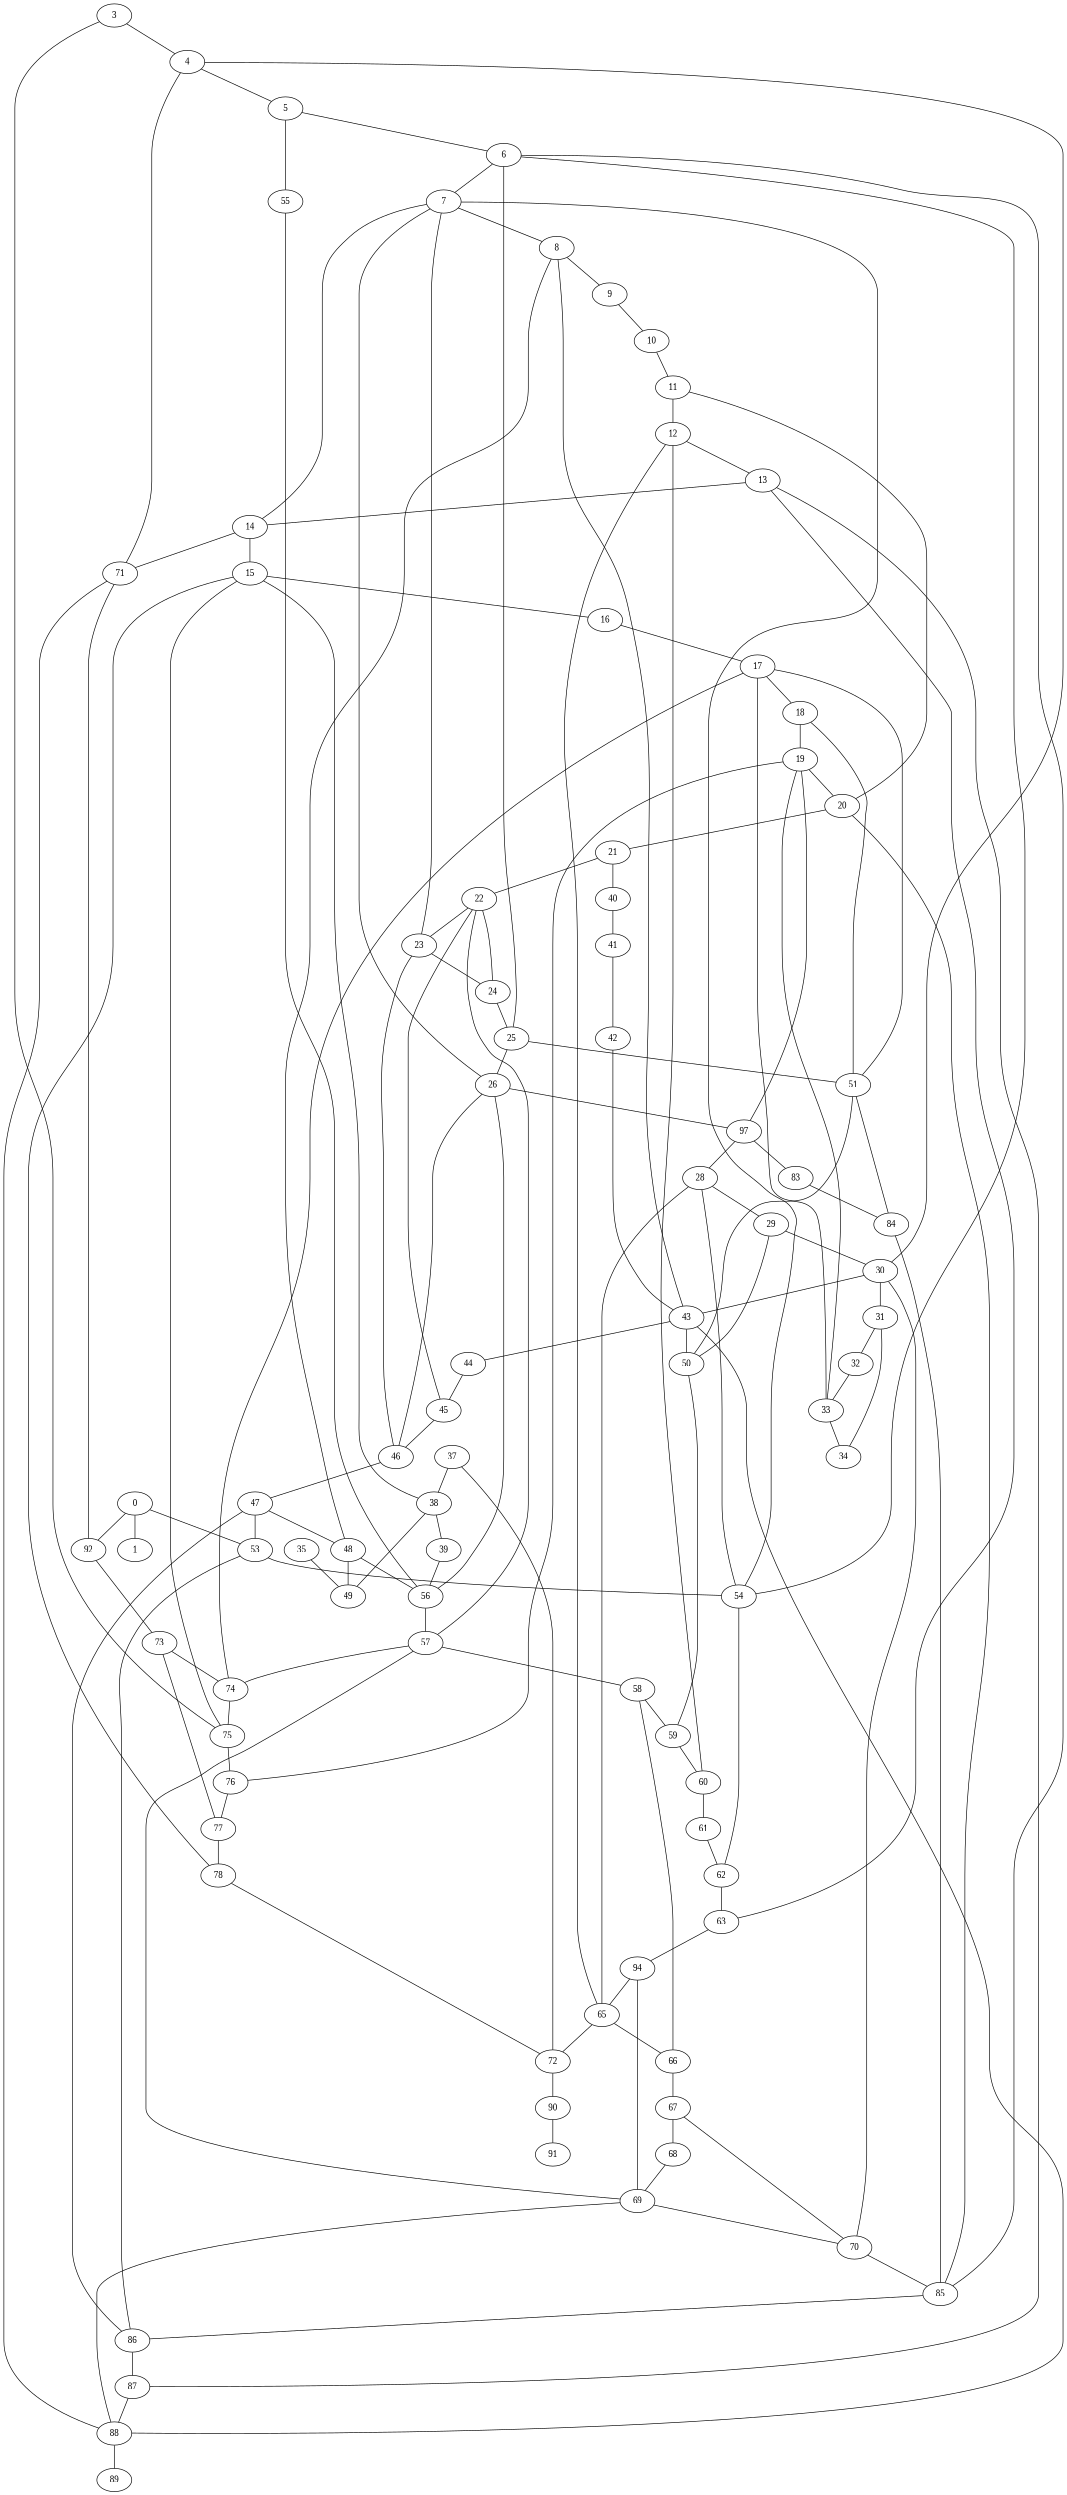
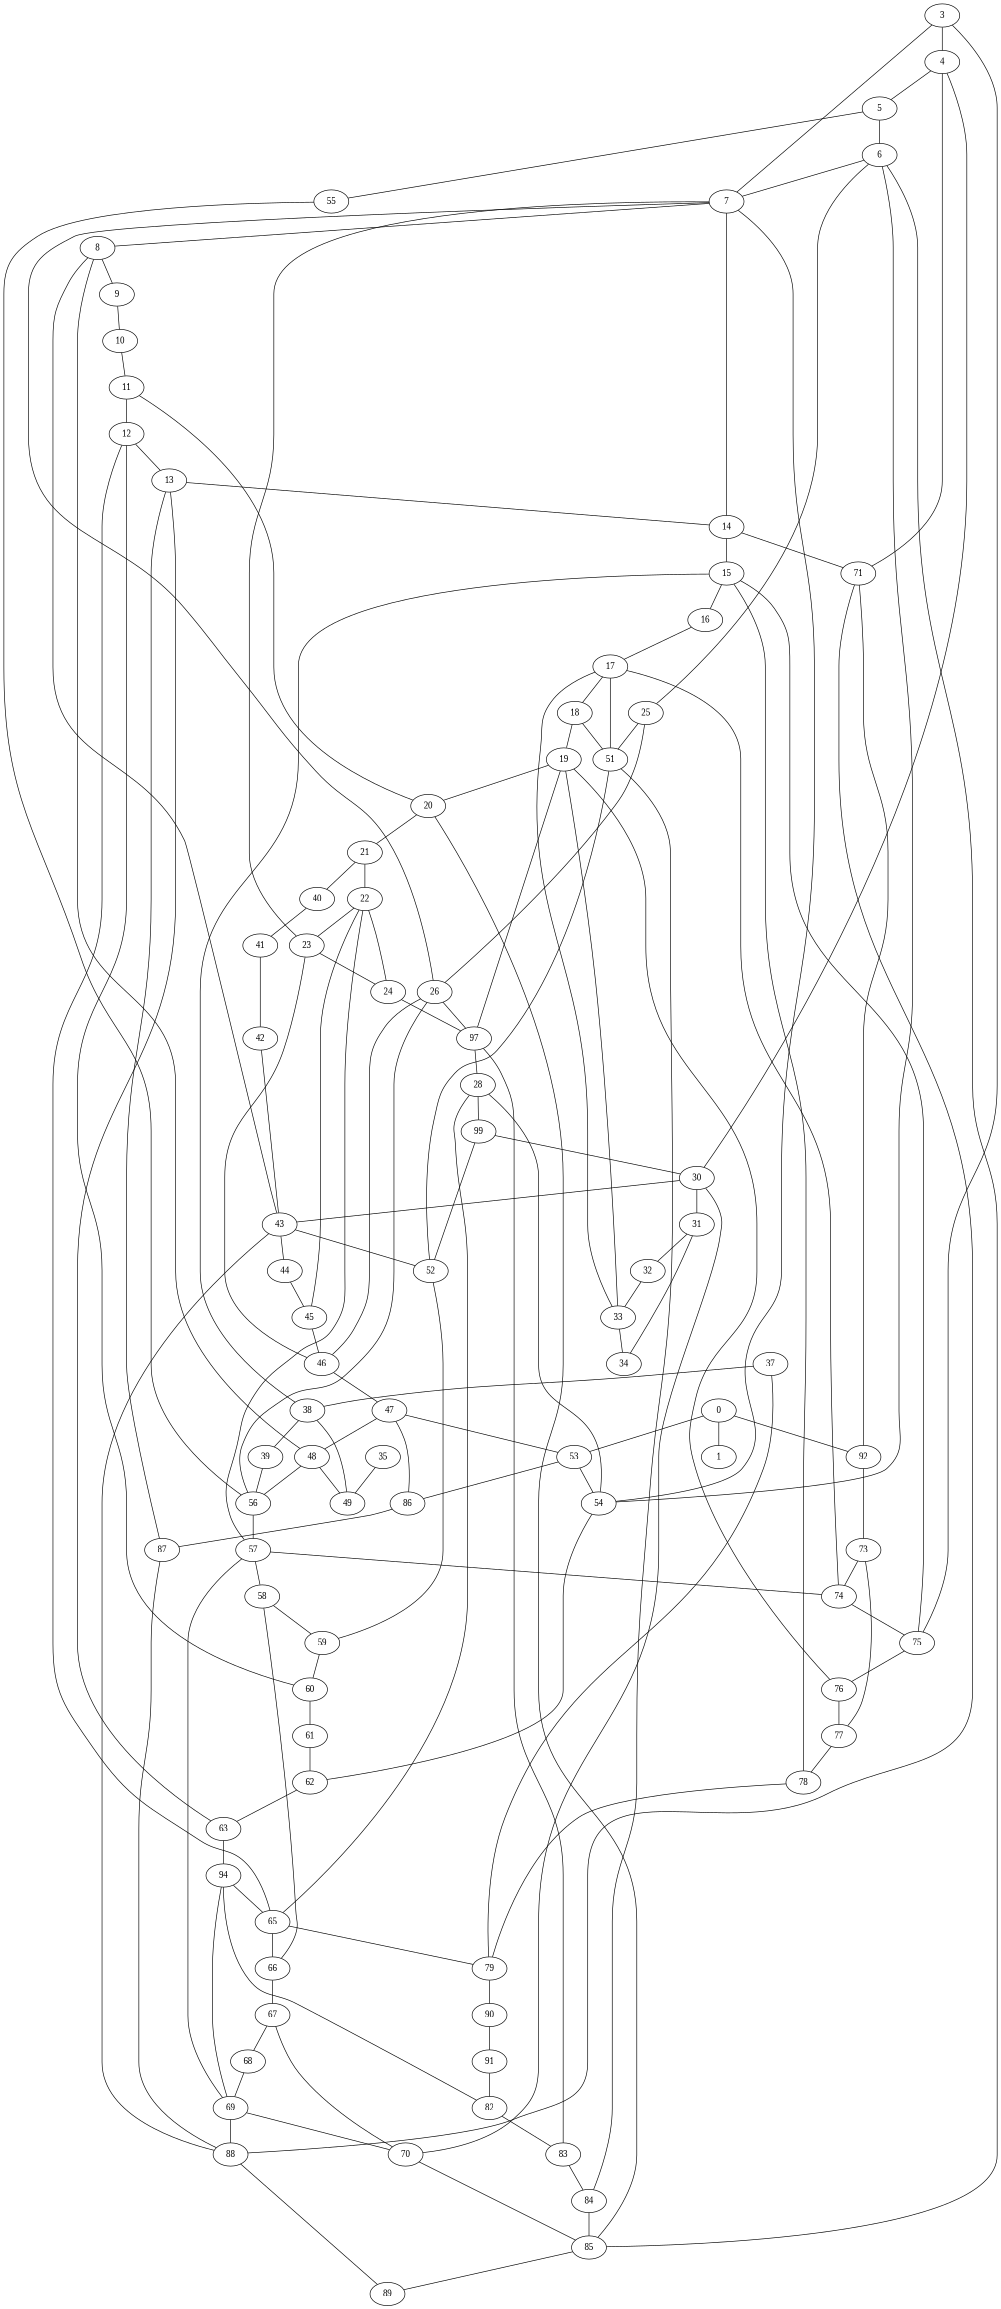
none -> (834, 109)
(502, 1015) -> (431, 1015)
(771, 1224) -> (479, 1132)
(687, 1364) -> (431, 1271)
(553, 2062) -> (490, 1968)
none -> (490, 2108)
(536, 2317) -> (488, 2271)
